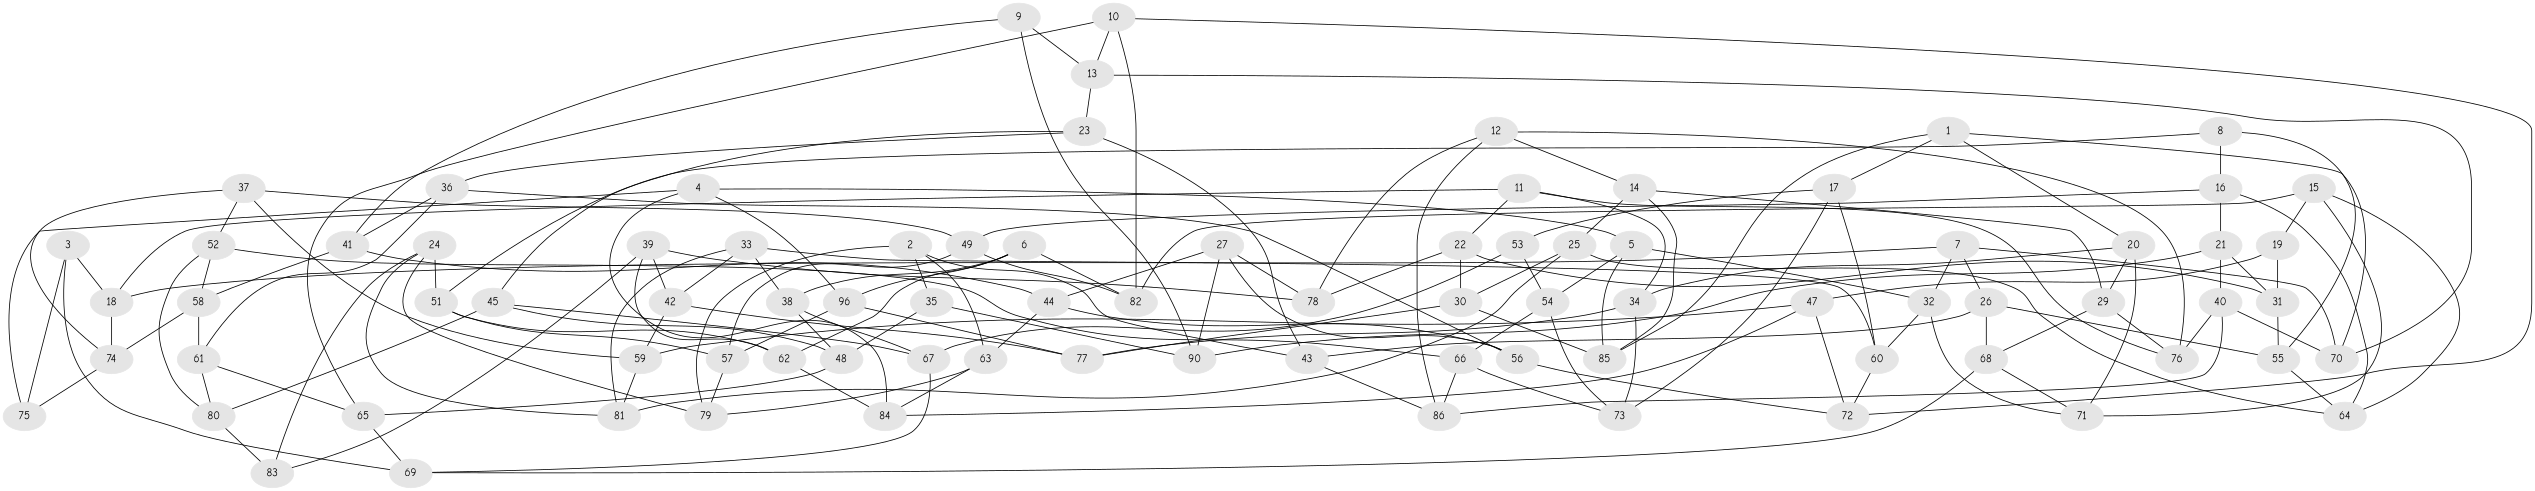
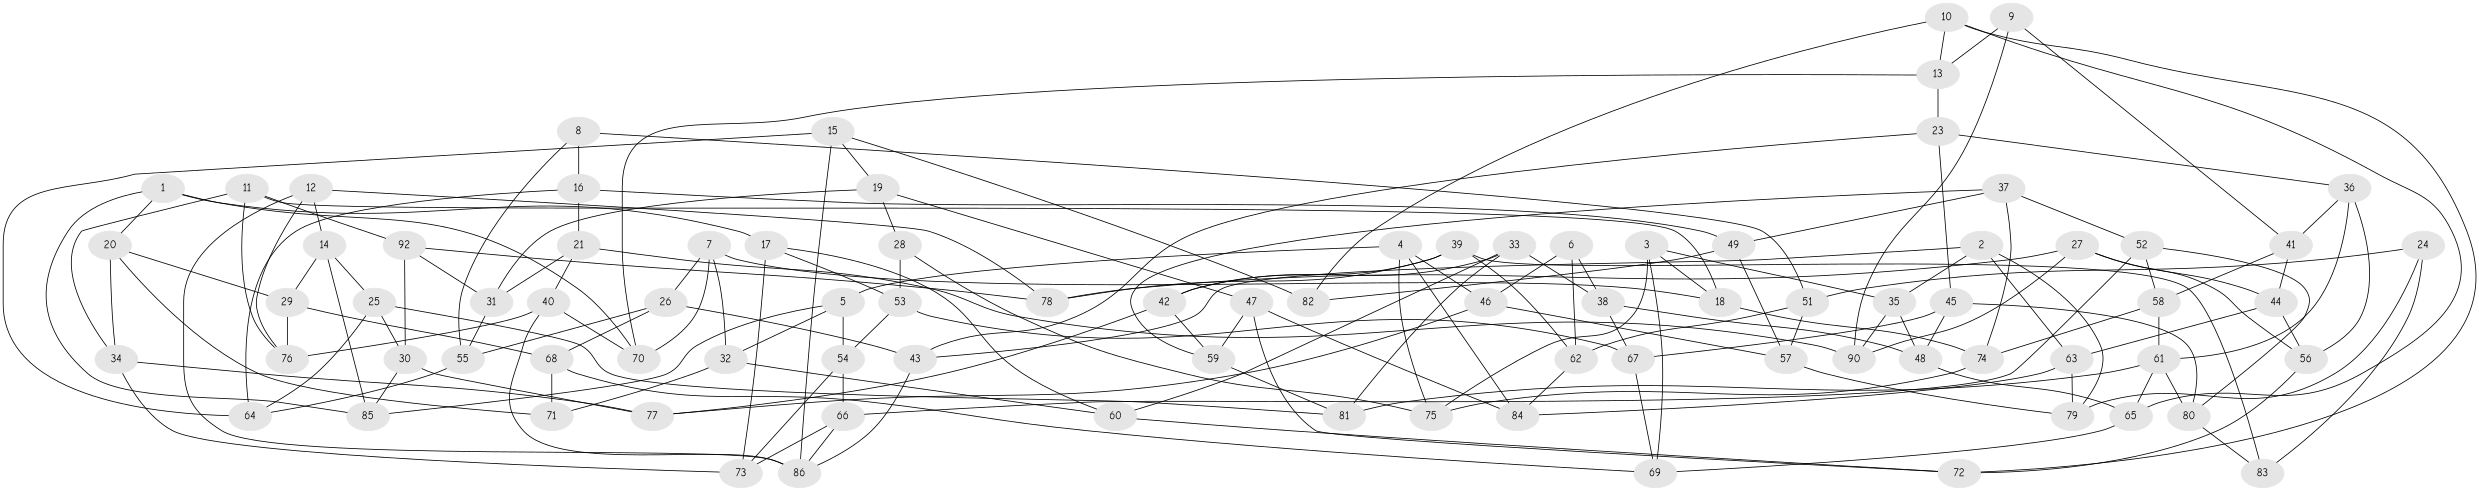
none -> (900, 245)
(1461, 245) -> (405, 245)
none -> (1765, 273)
(1080, 274) -> none
(845, 302) -> (1486, 302)
(2331, 392) -> (813, 302)
(417, 393) -> (1752, 388)
